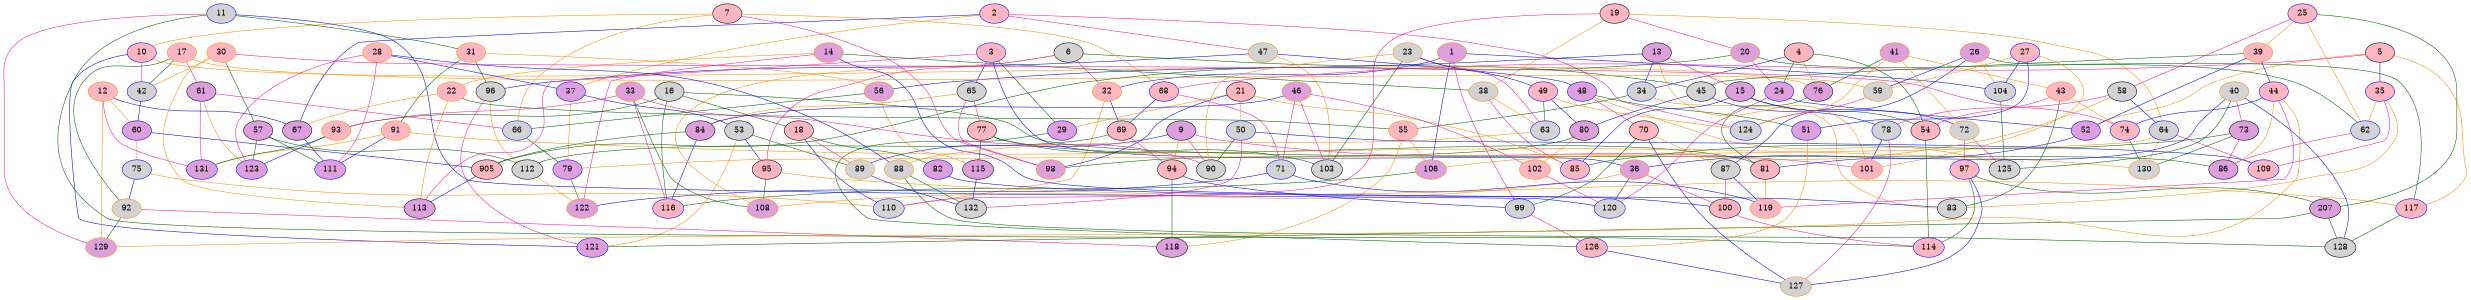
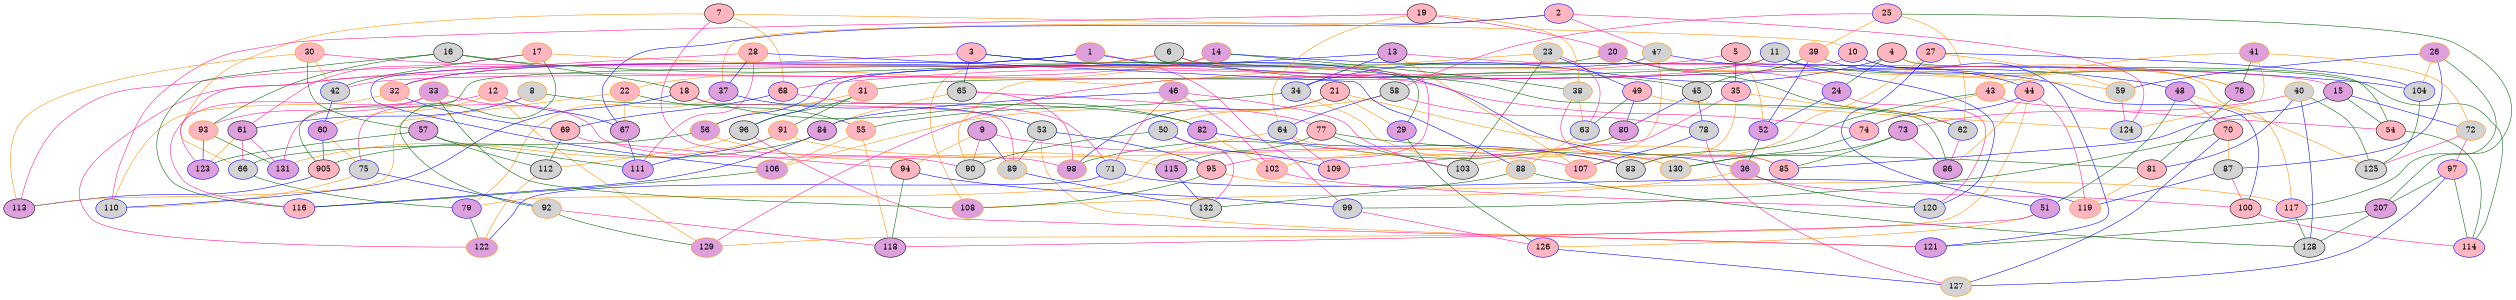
none -> (532, 92)
none -> (1233, 148)
(1867, 170) -> (1581, 170)
none -> (1329, 240)
